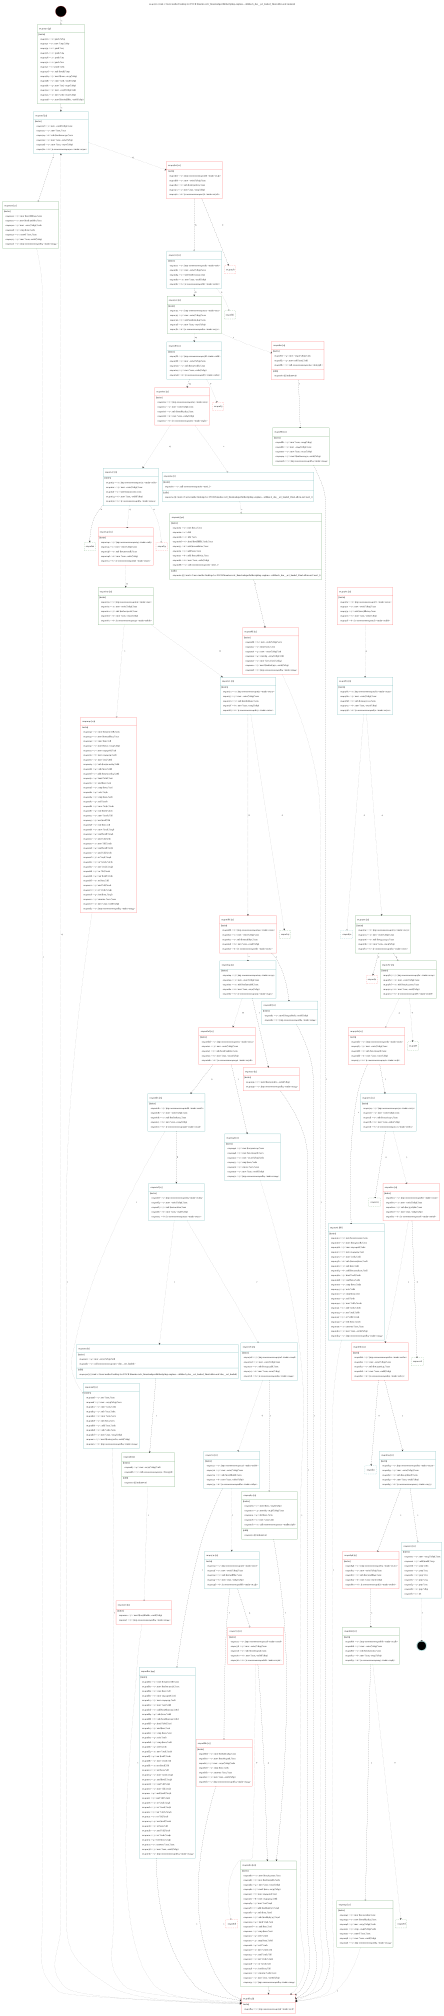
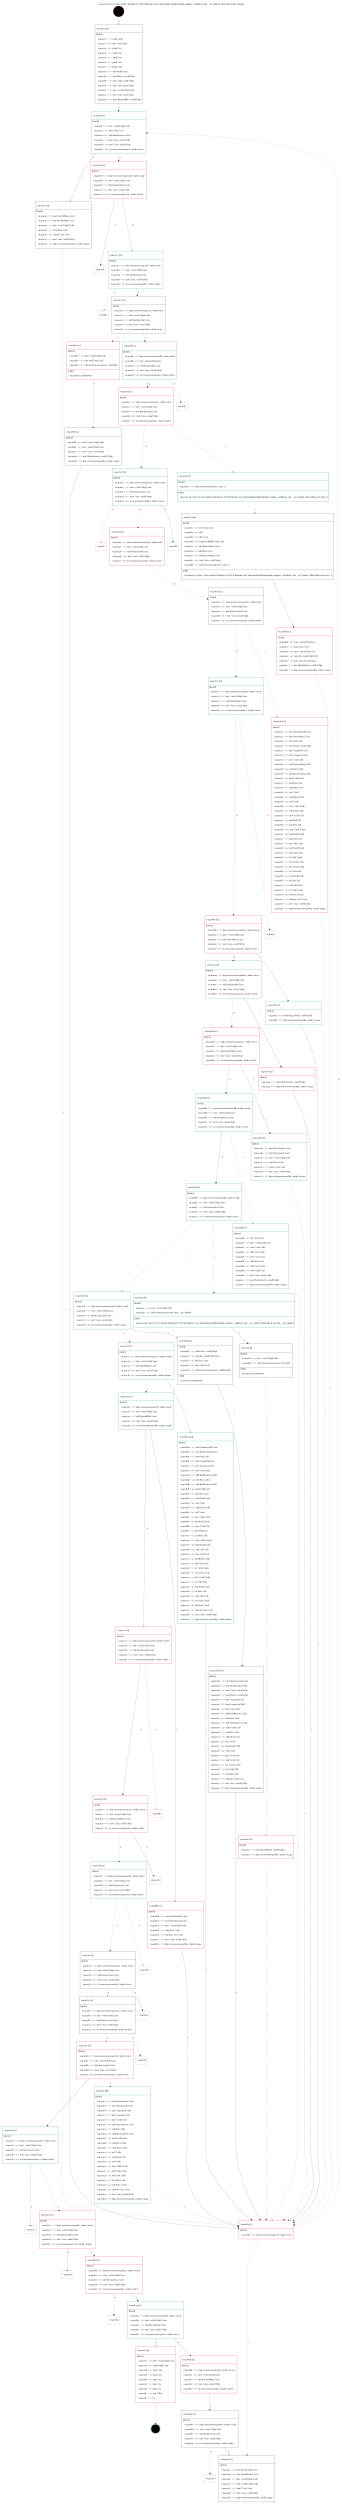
(422, 1570) -> (156, 2374)
(264, 1762) -> (132, 1729)
none -> (155, 1880)
(339, 1988) -> (247, 2345)
